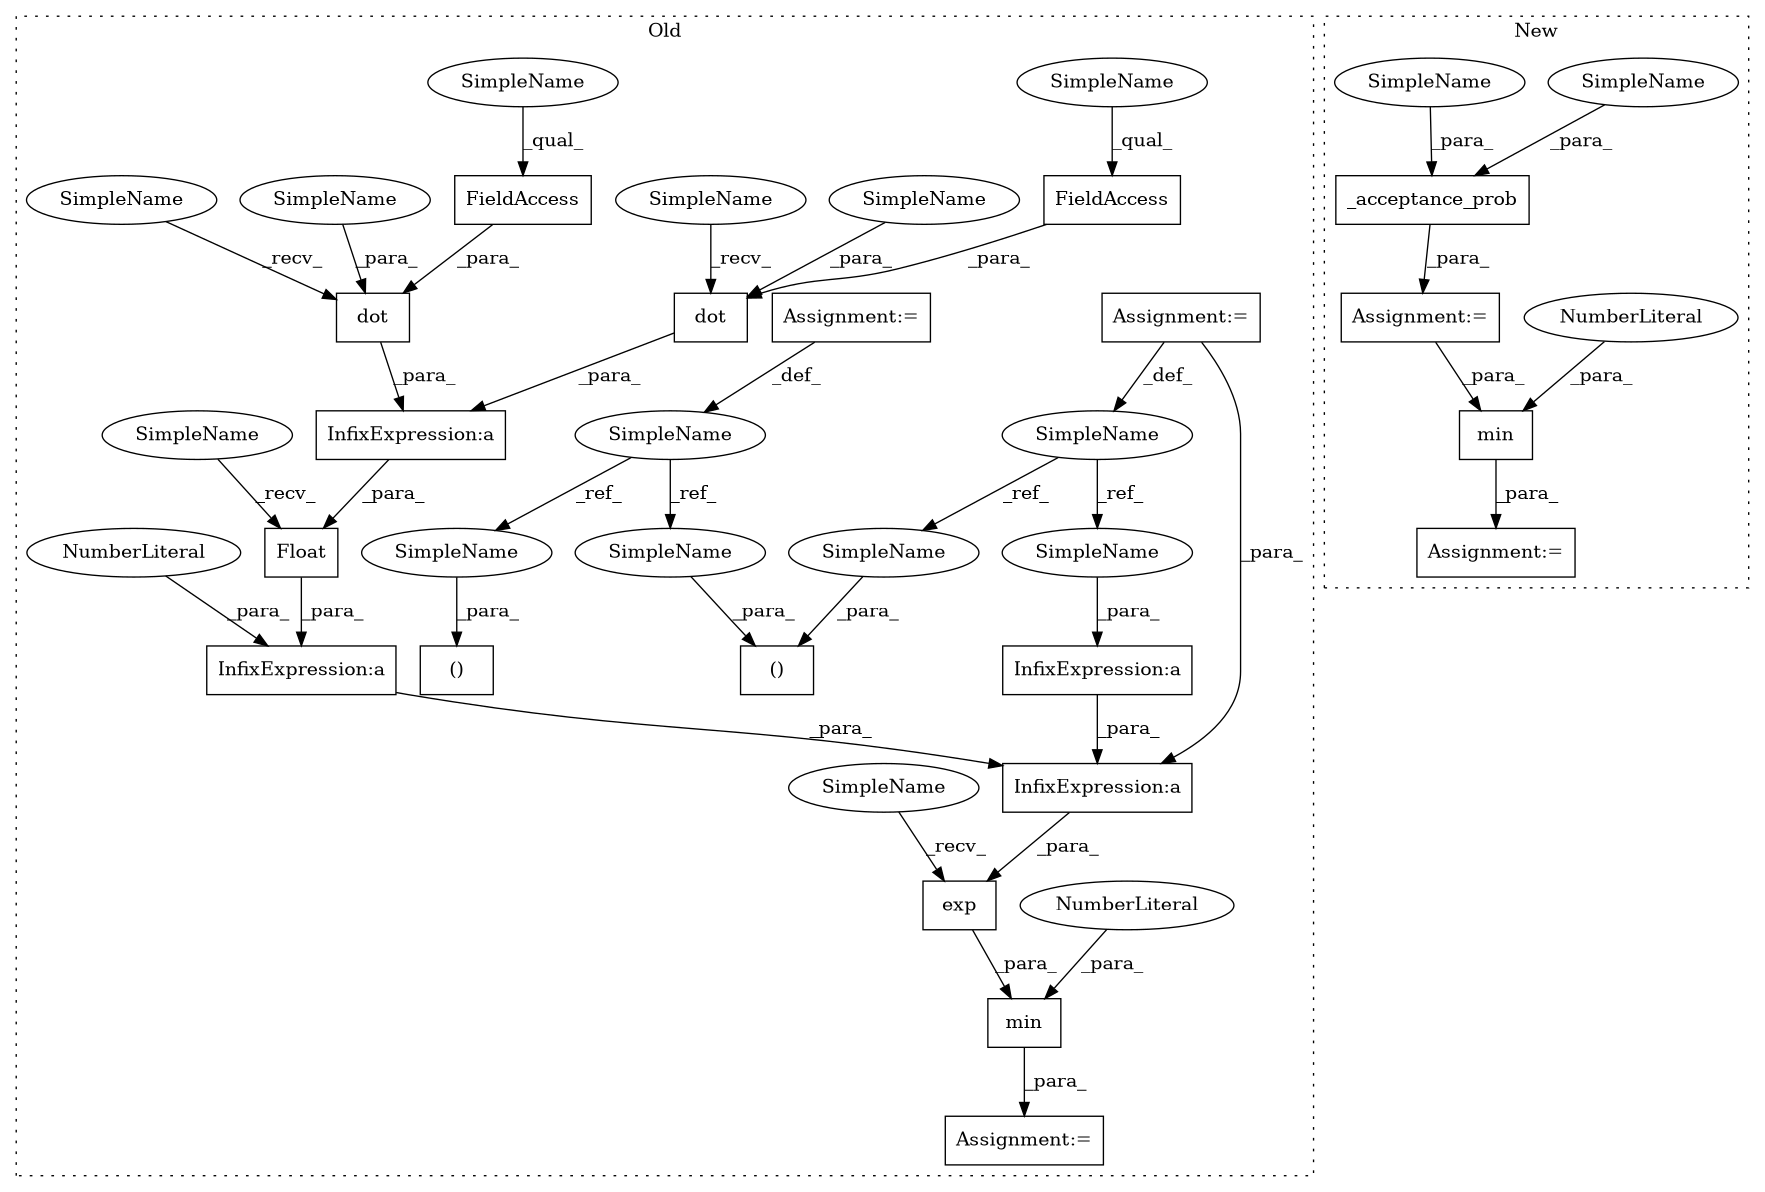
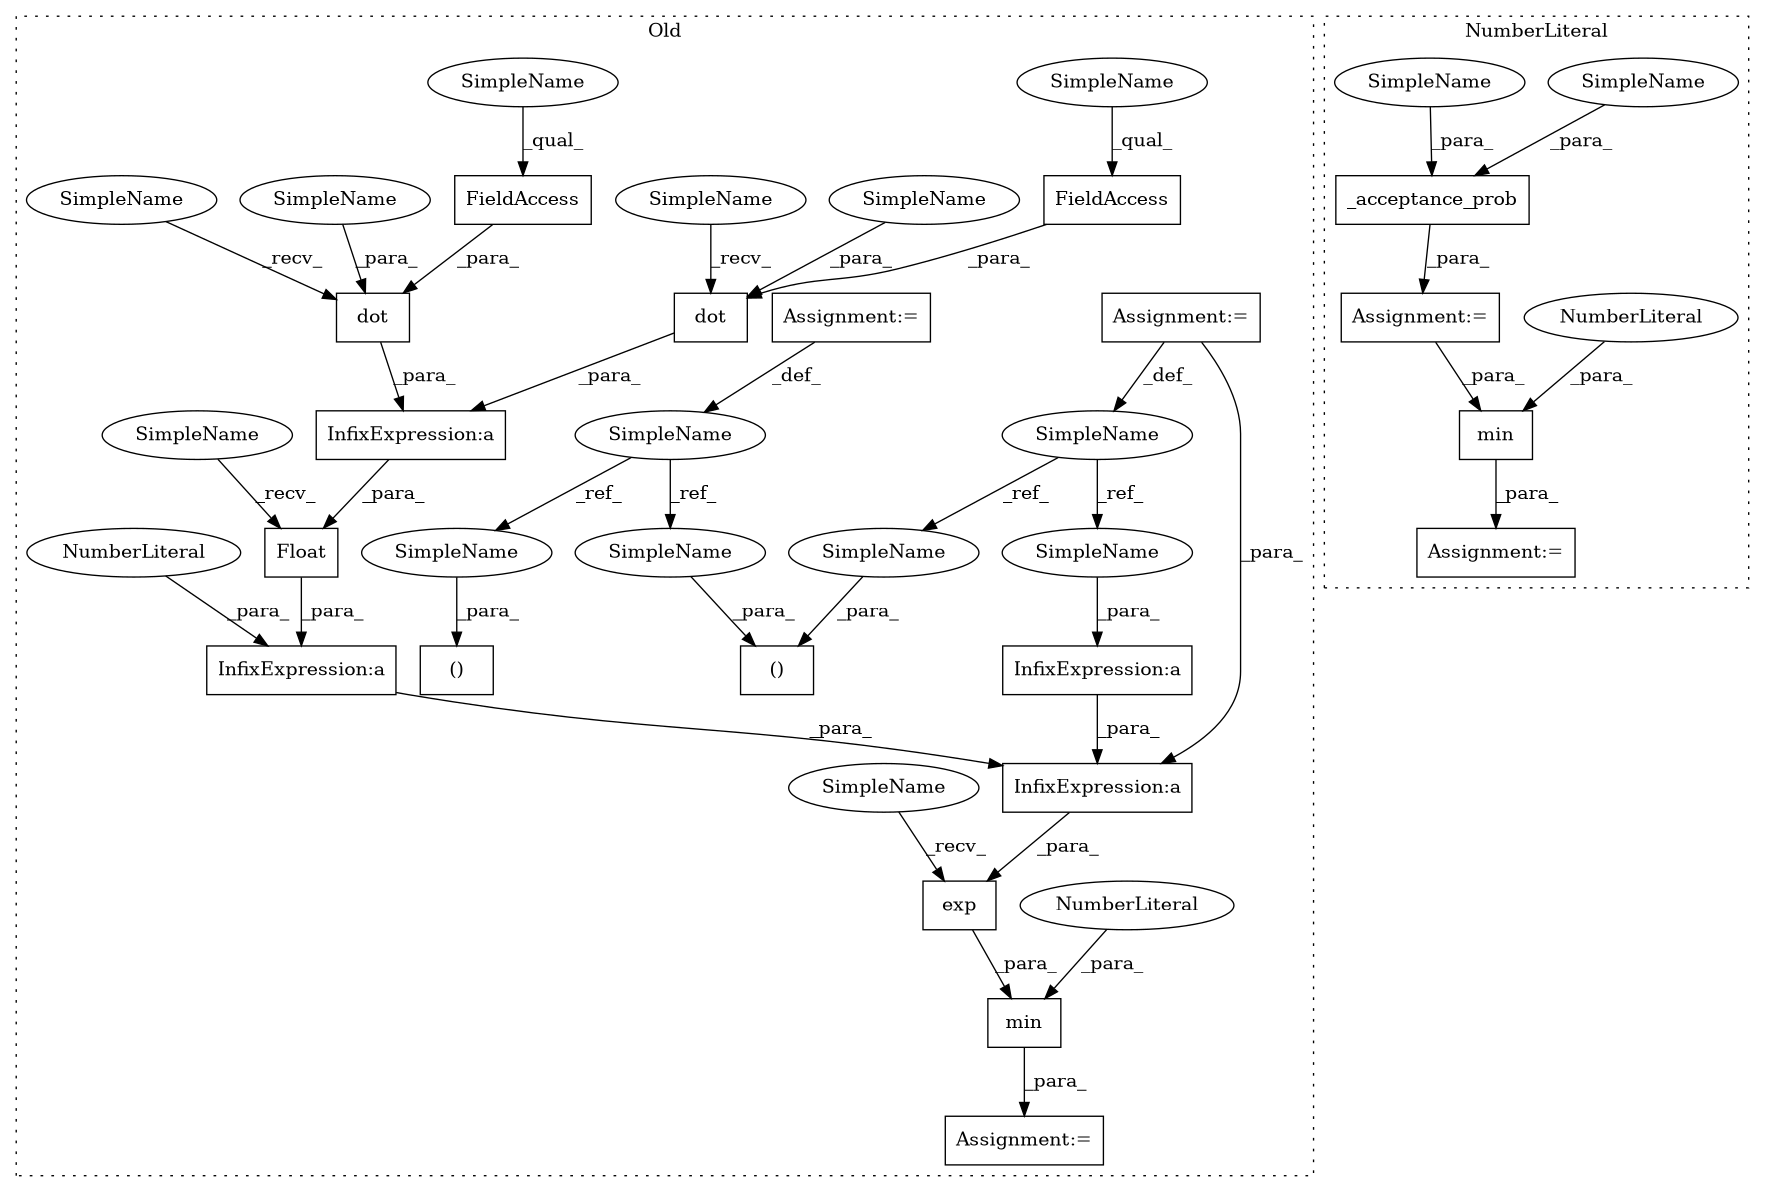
(1537, 32) -> (1537, 32)
